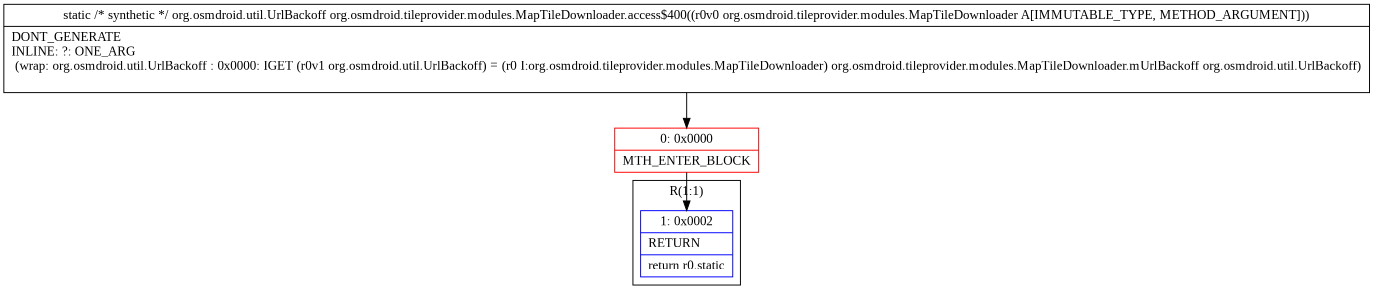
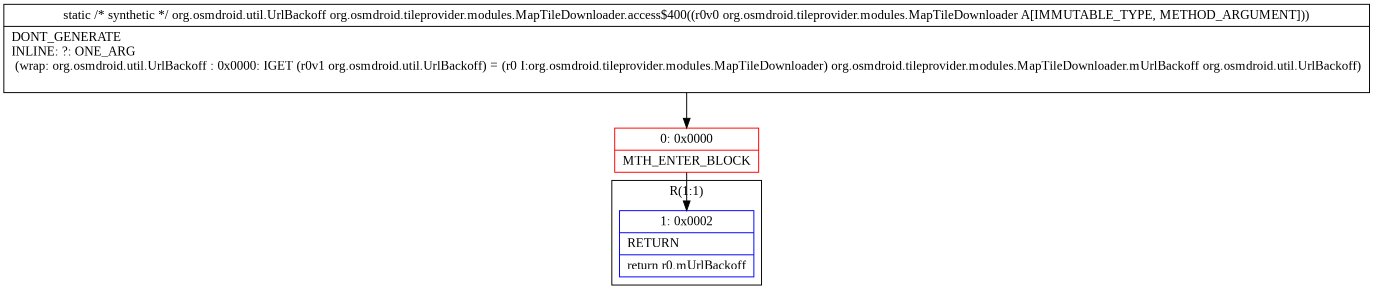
(687, 265) -> (687, 265)
